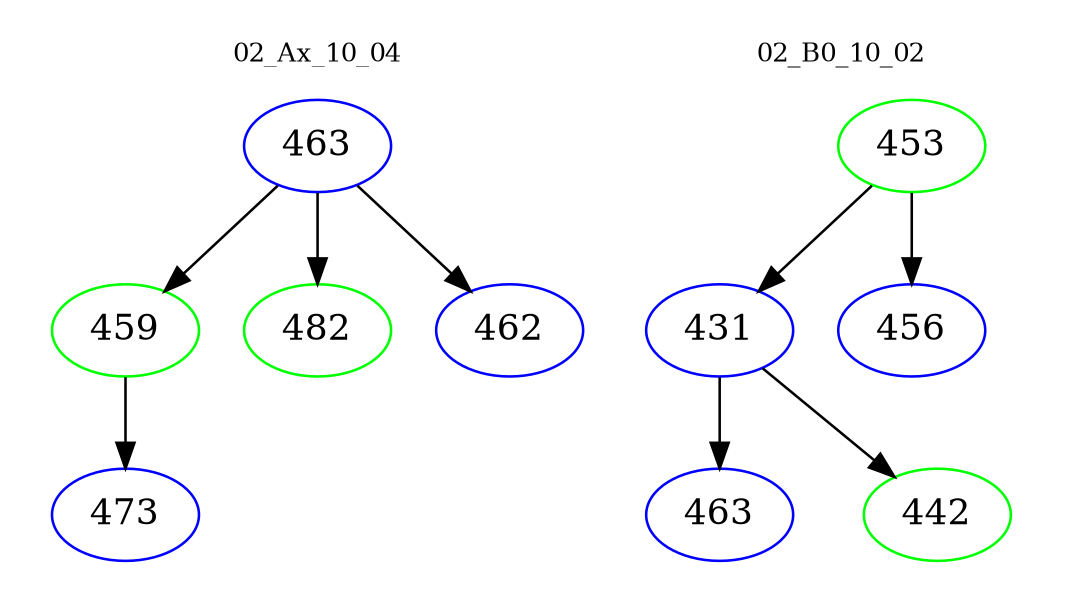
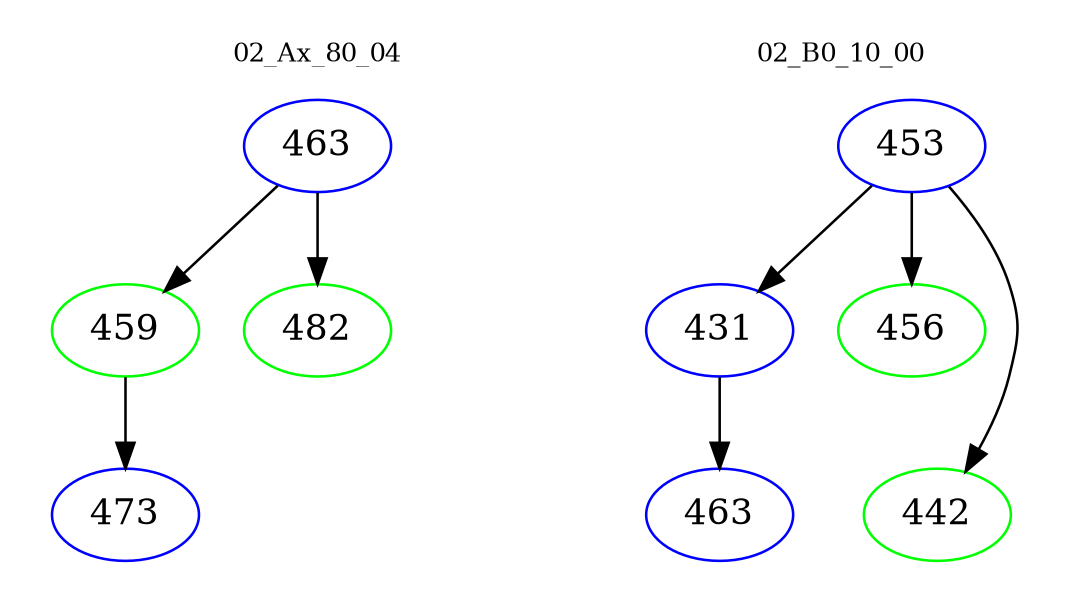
(318, 55) -> (318, 55)
(841, 55) -> (841, 55)
(912, 146) -> (912, 146)
(510, 330) -> none
(912, 330) -> (912, 330)
(819, 414) -> (1016, 312)
